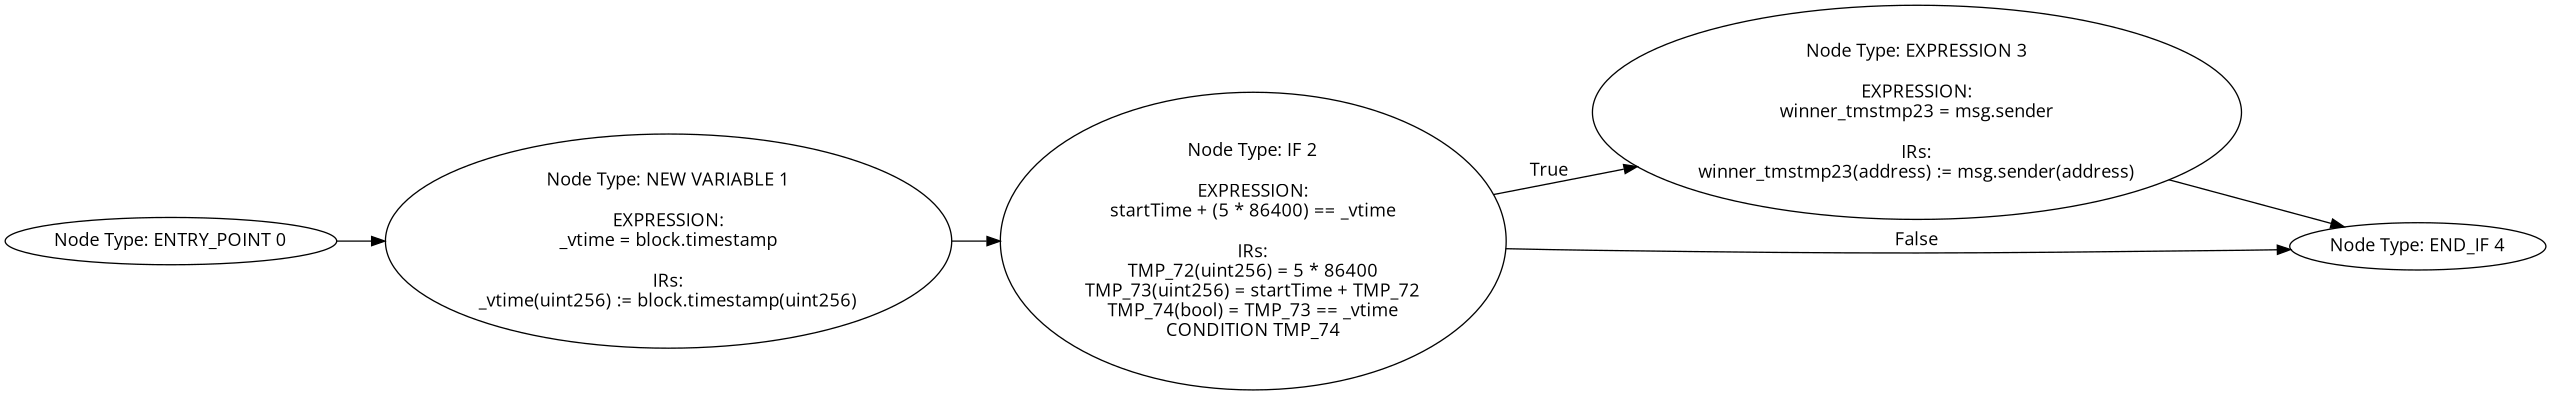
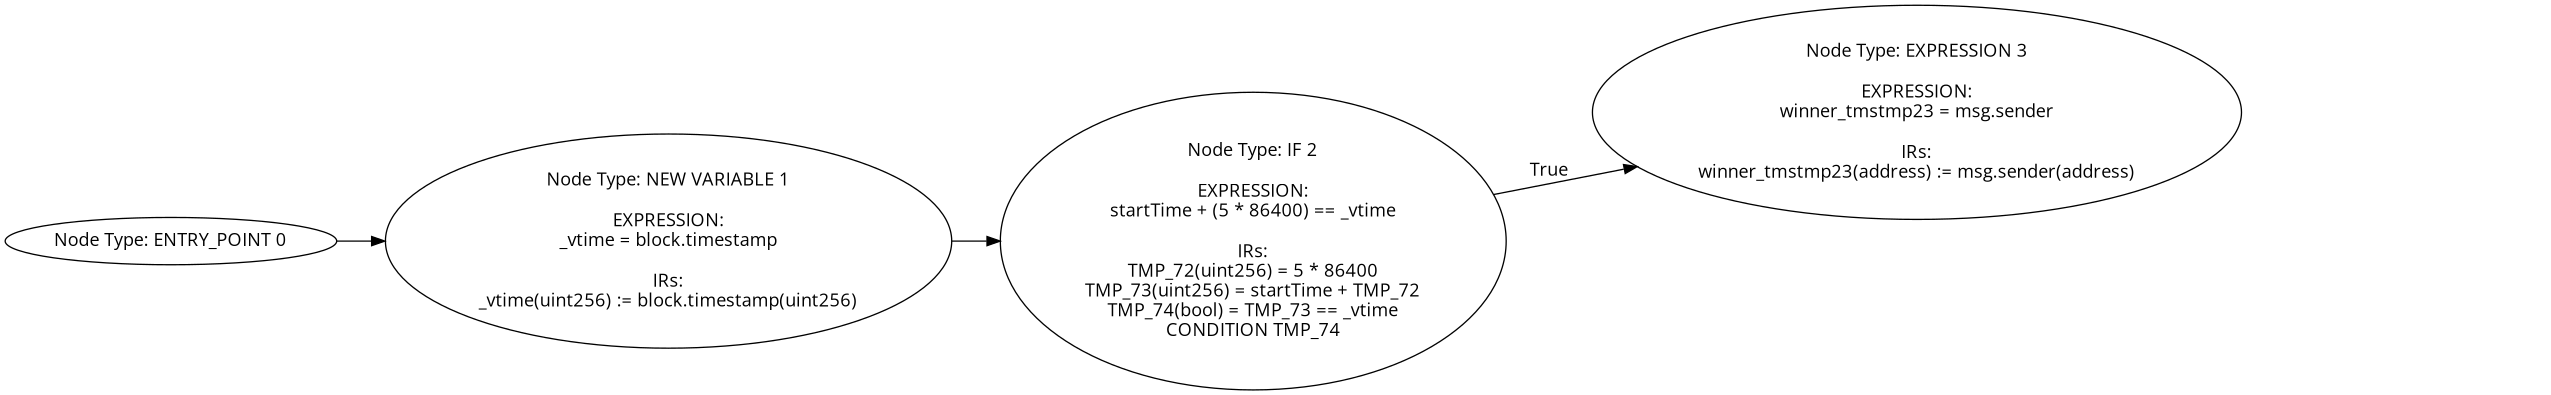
(2418, 246) -> none
